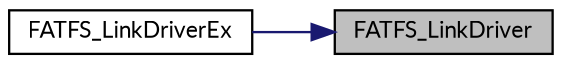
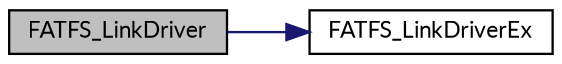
(282, 32) -> (257, 32)
